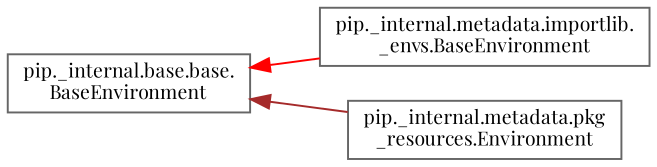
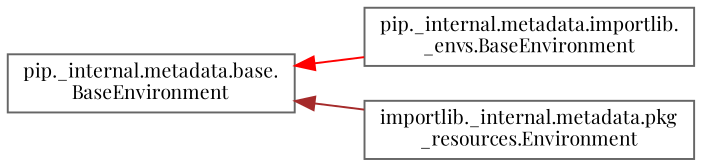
(129, 83) -> (151, 83)
(485, 130) -> (529, 130)
